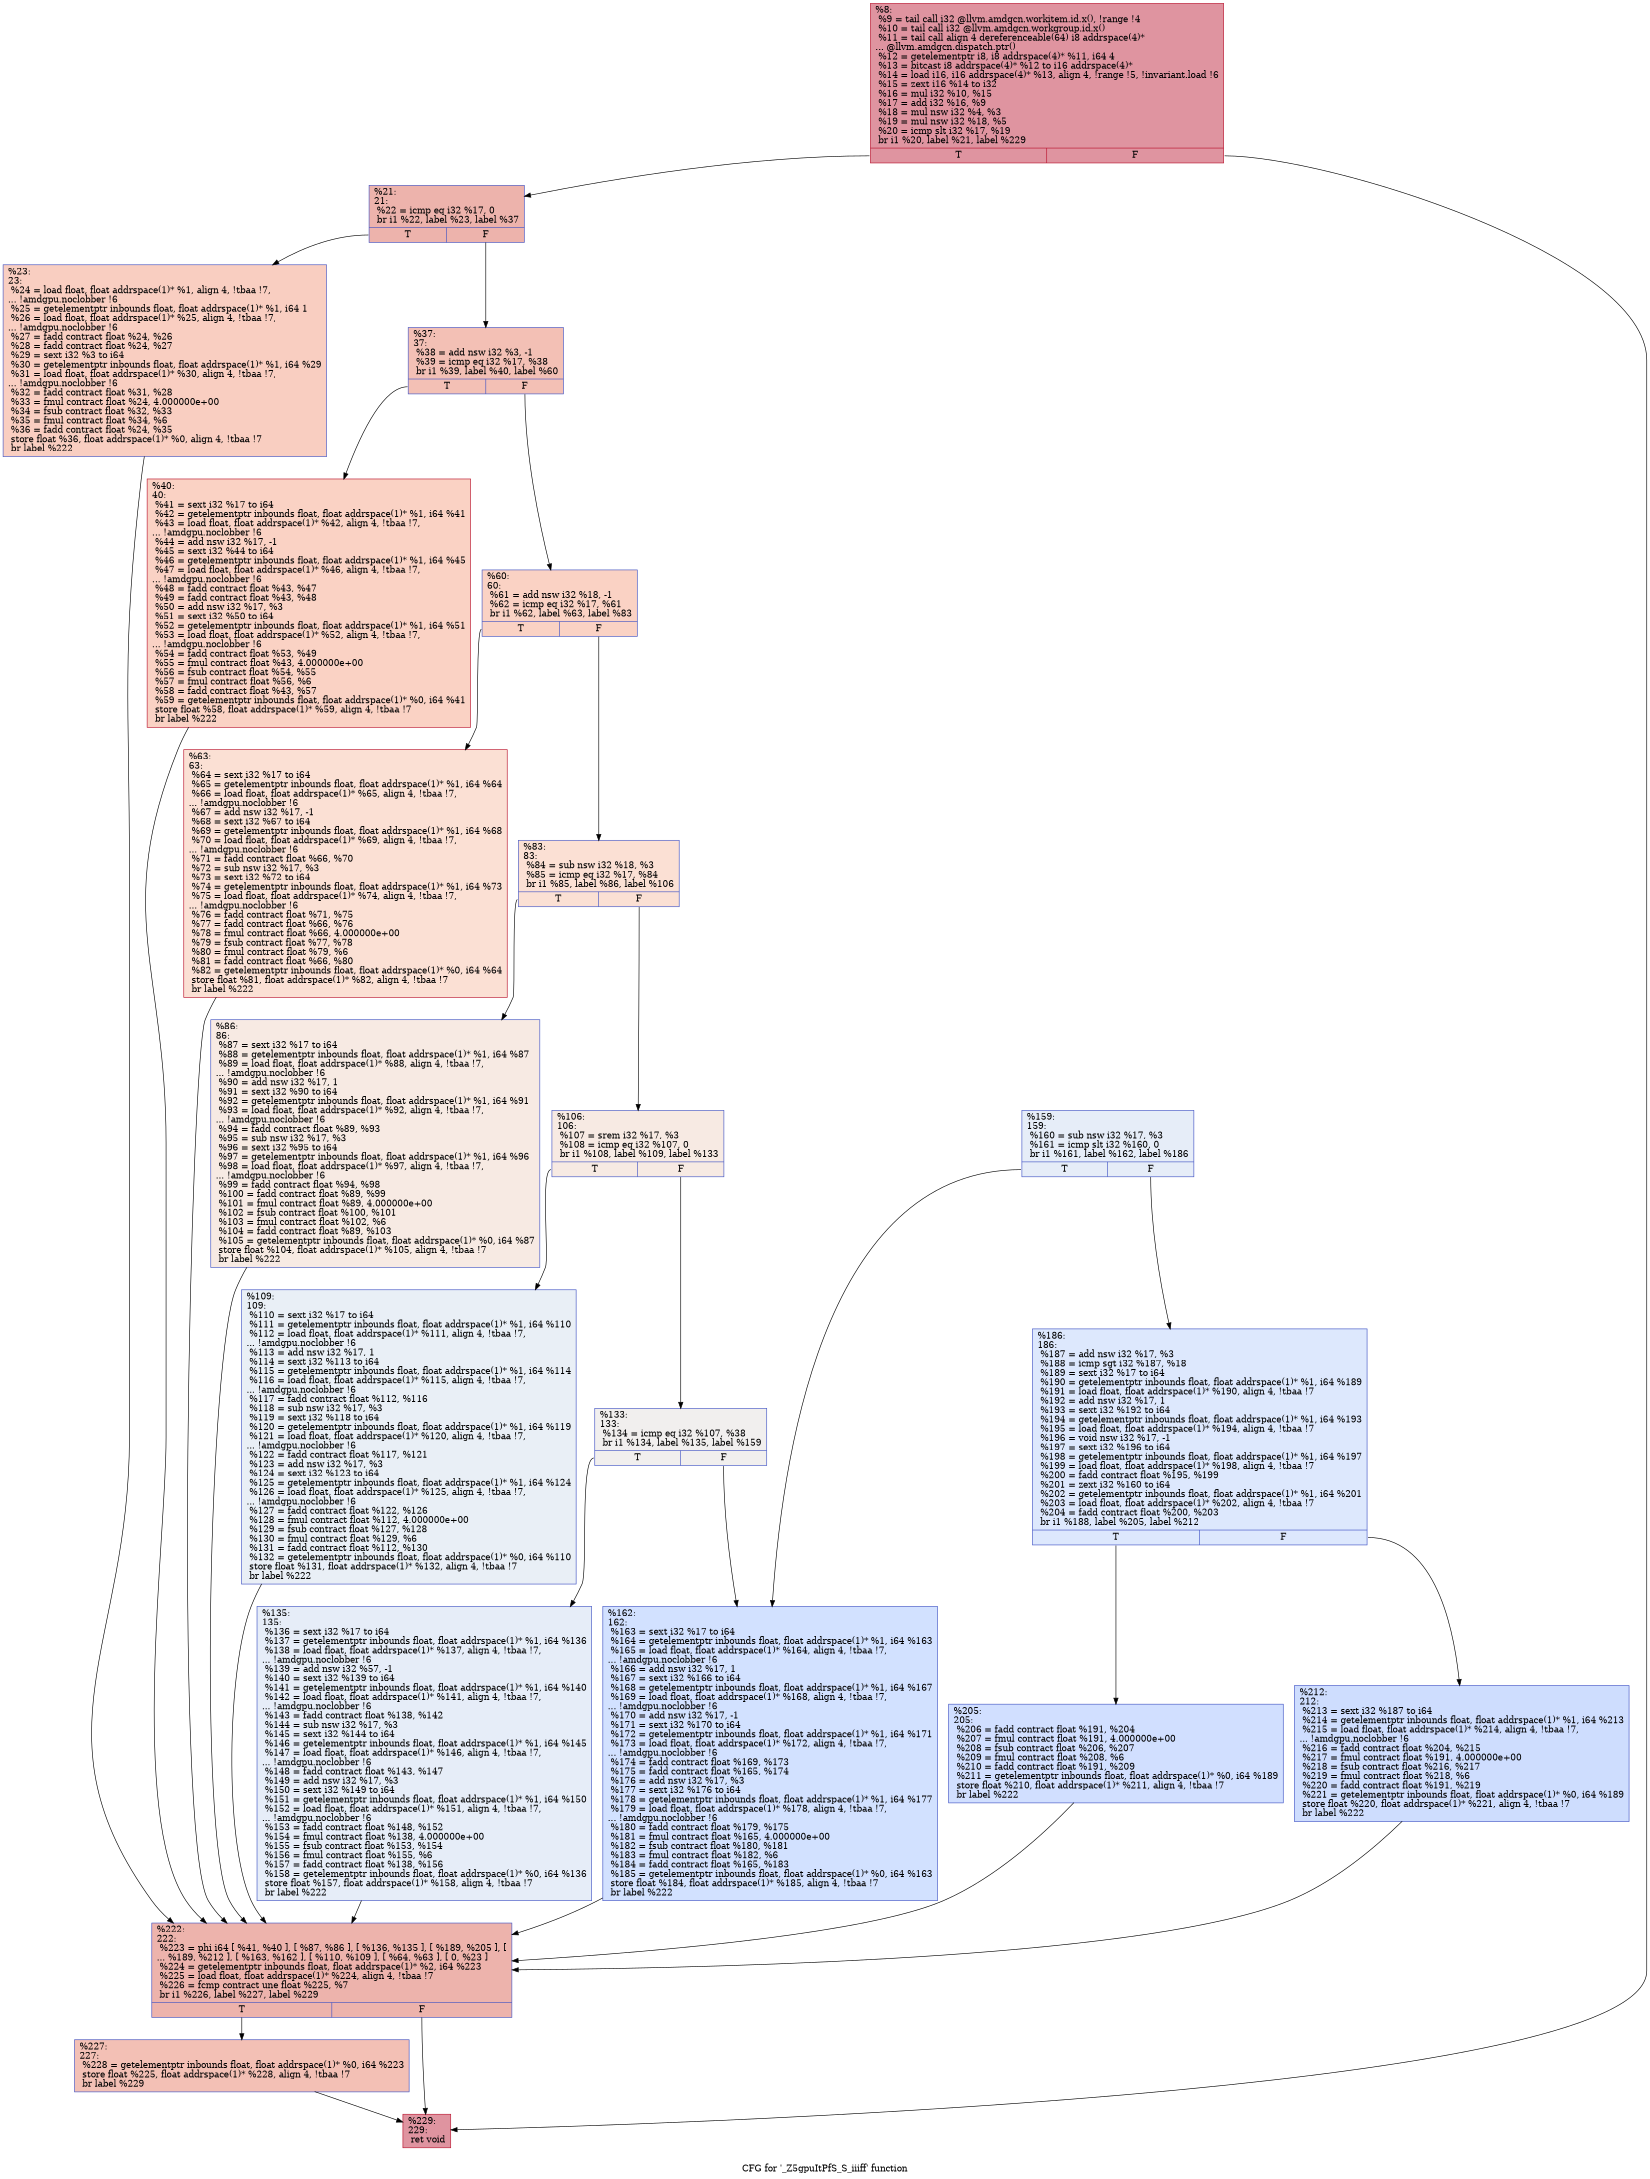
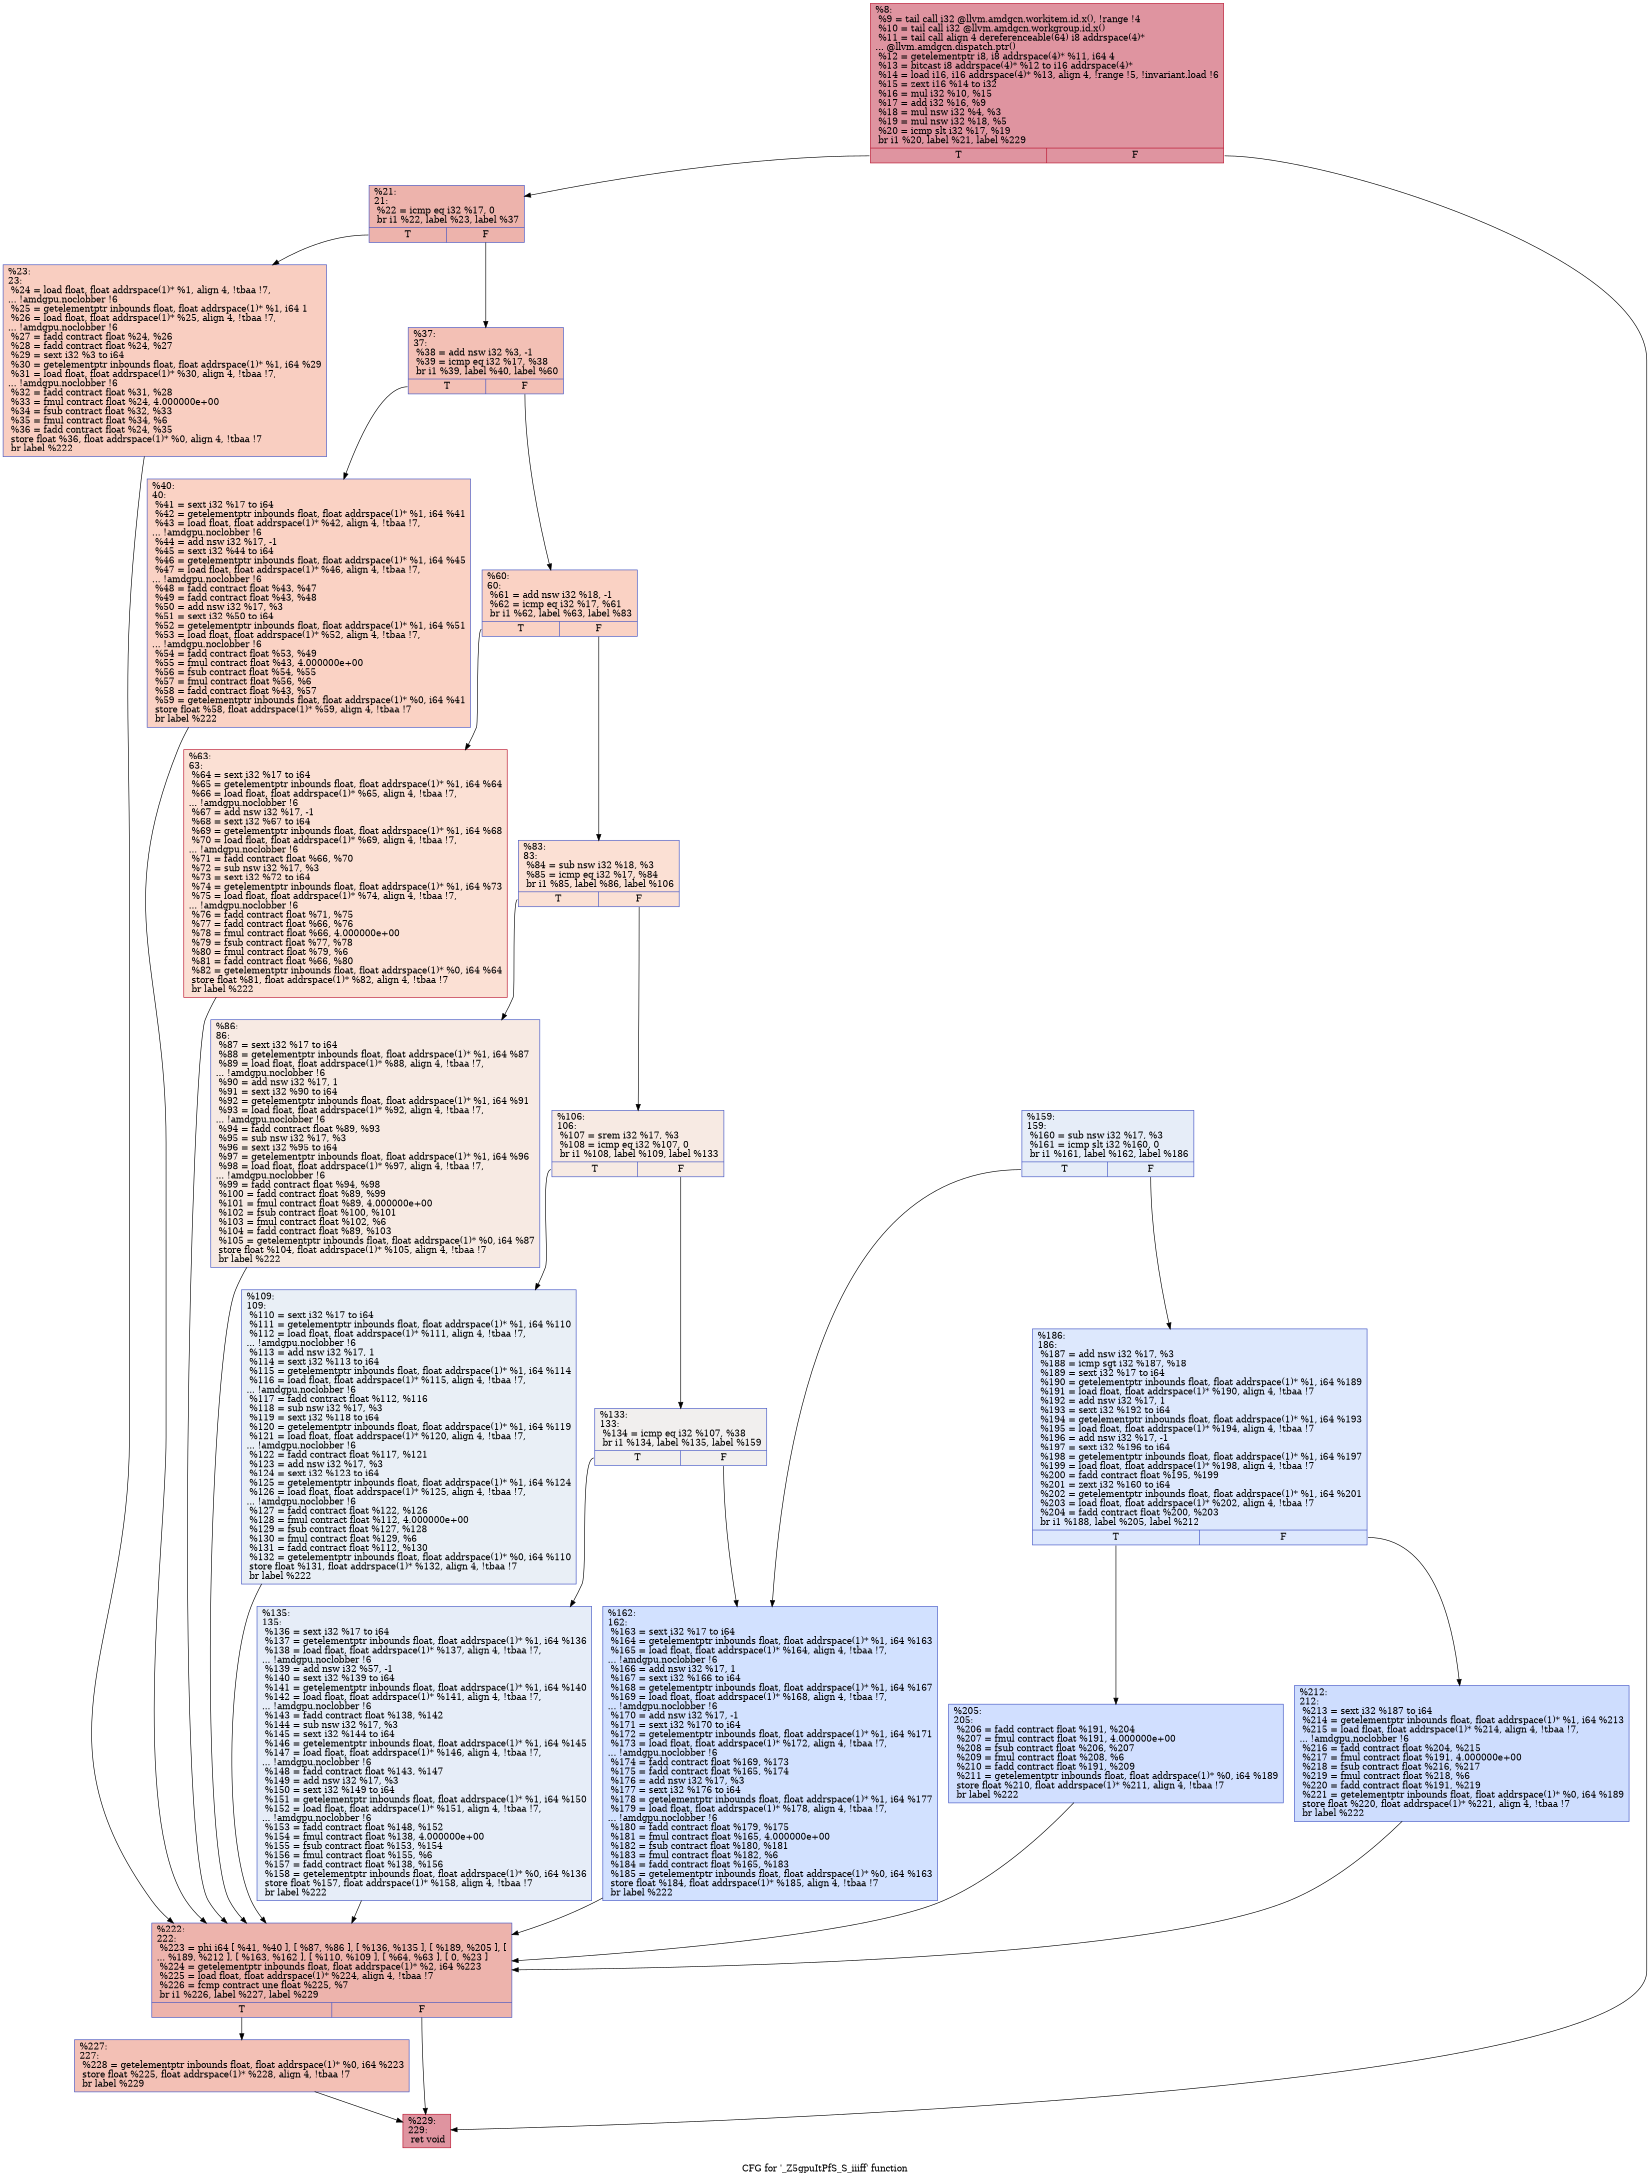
(309, 603) -> (309, 603)
(1104, 1438) -> (1103, 1438)
